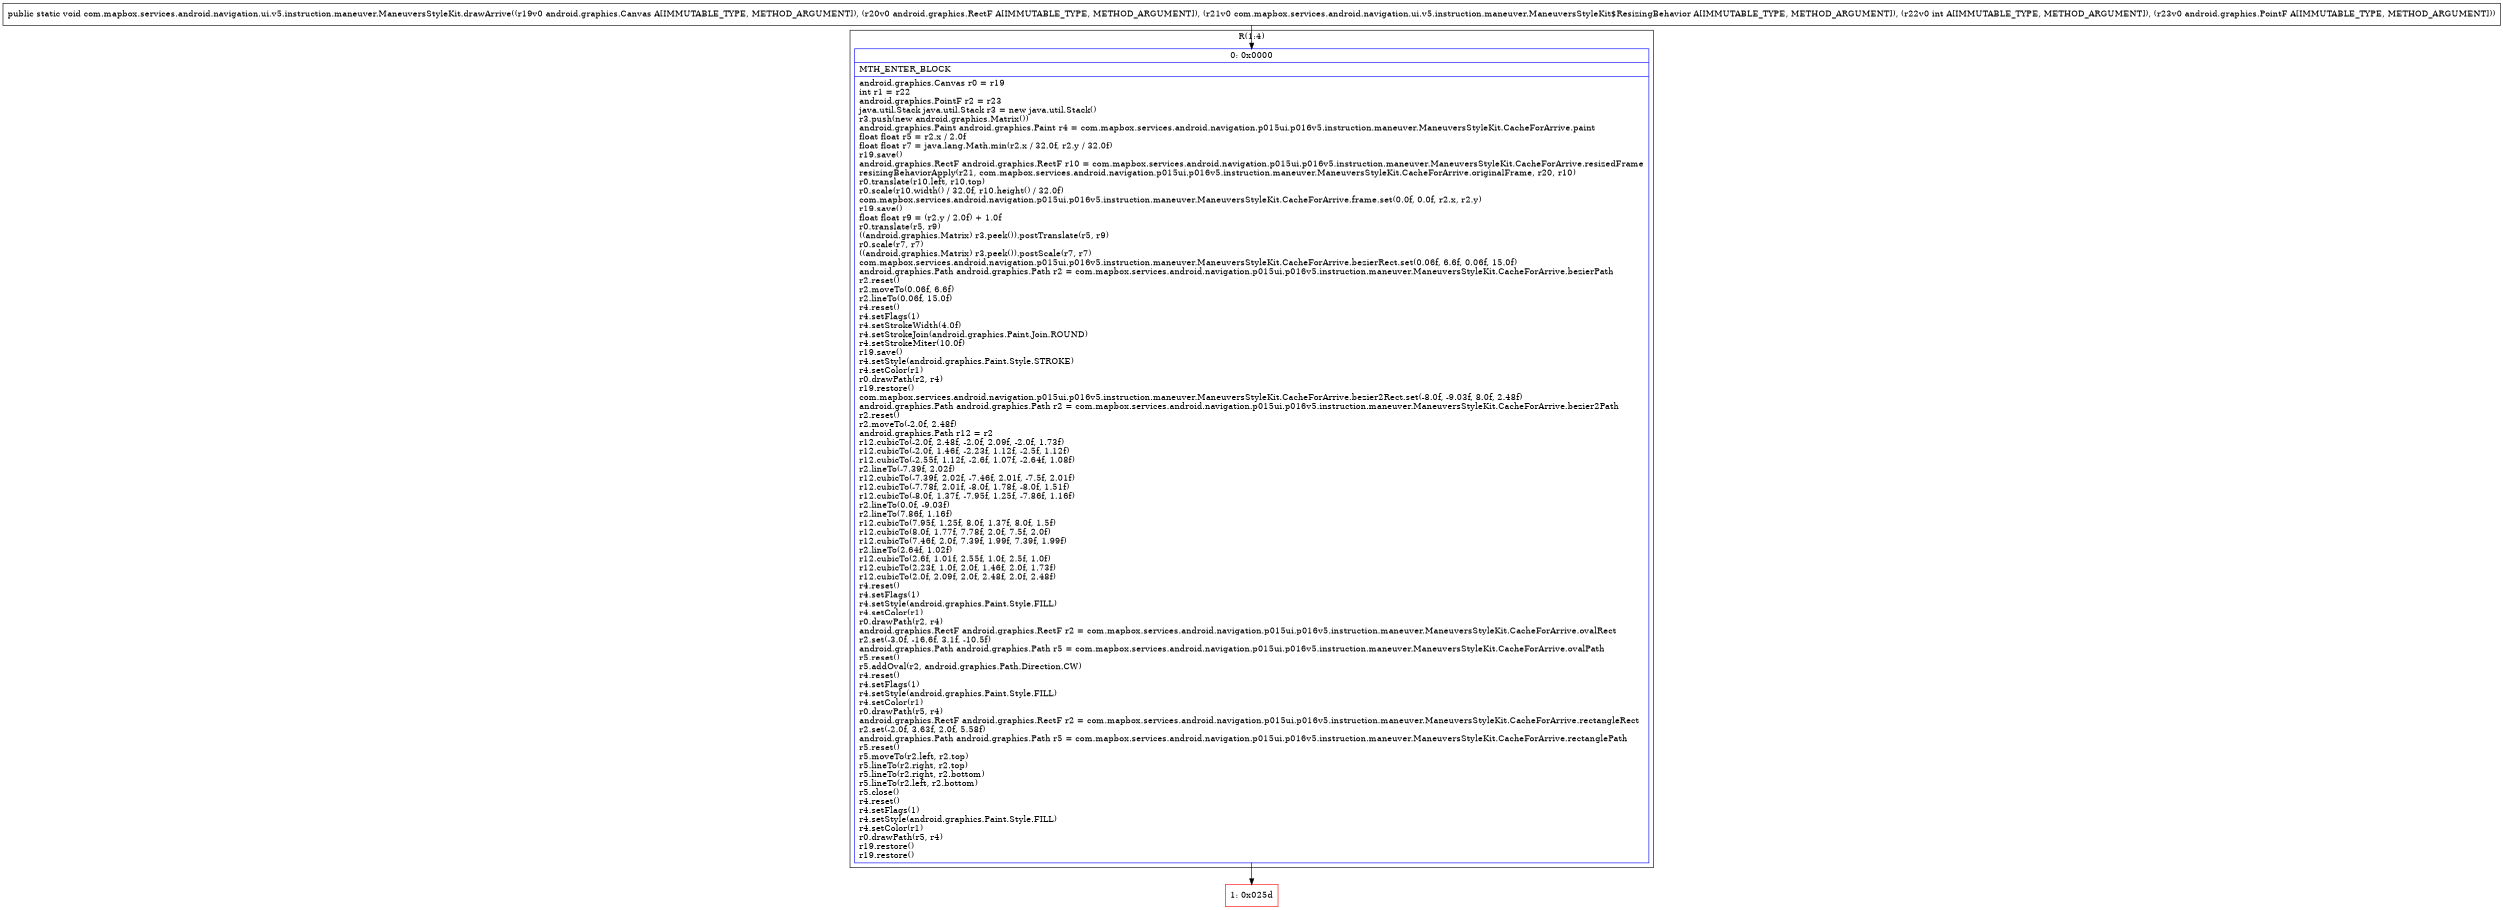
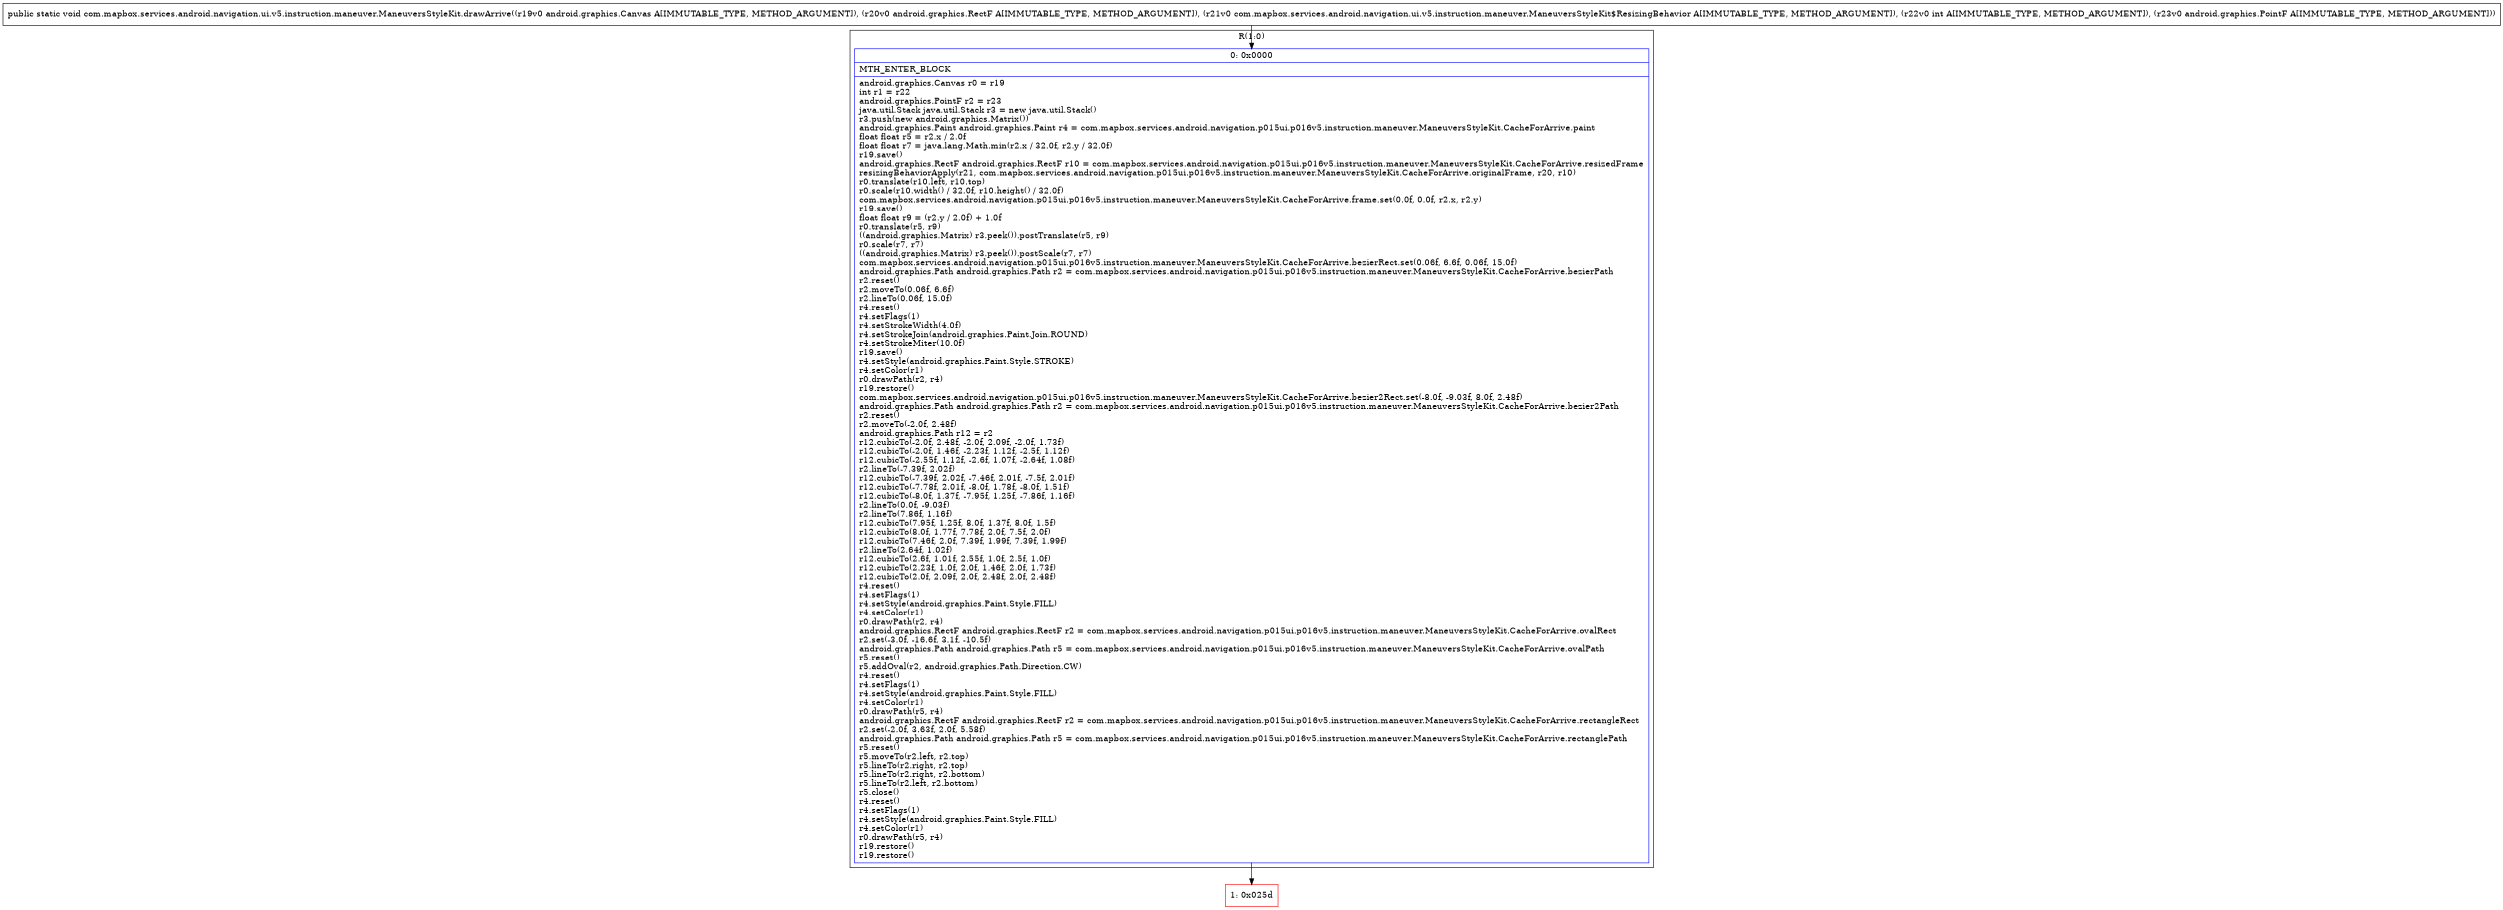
(1252, 37) -> (1252, 37)
